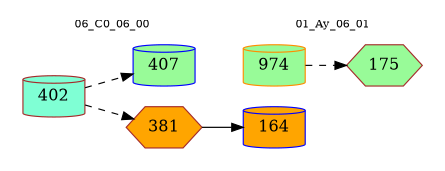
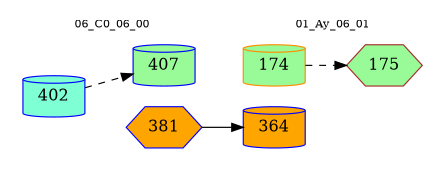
(274, 65) -> (274, 65)
(54, 96) -> (54, 96)
(104, 110) -> none
(164, 127) -> (164, 127)
(274, 127) -> (274, 127)
